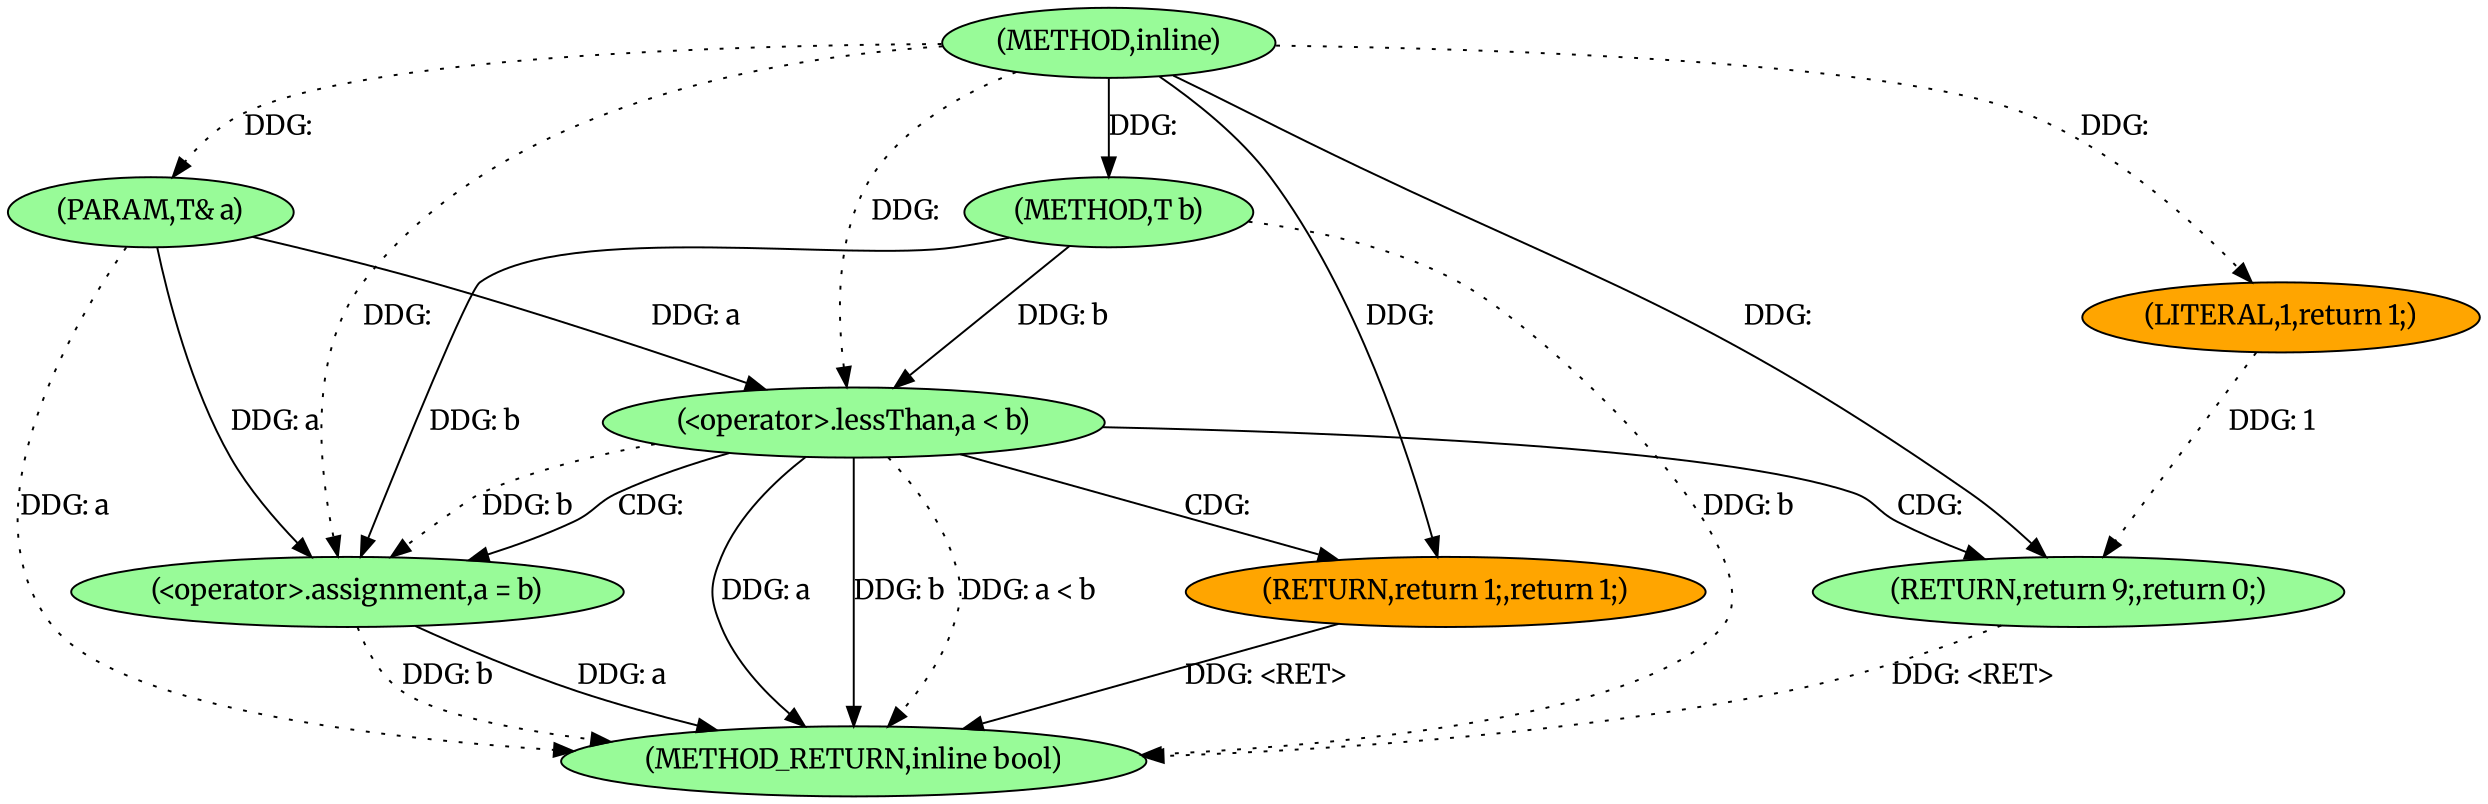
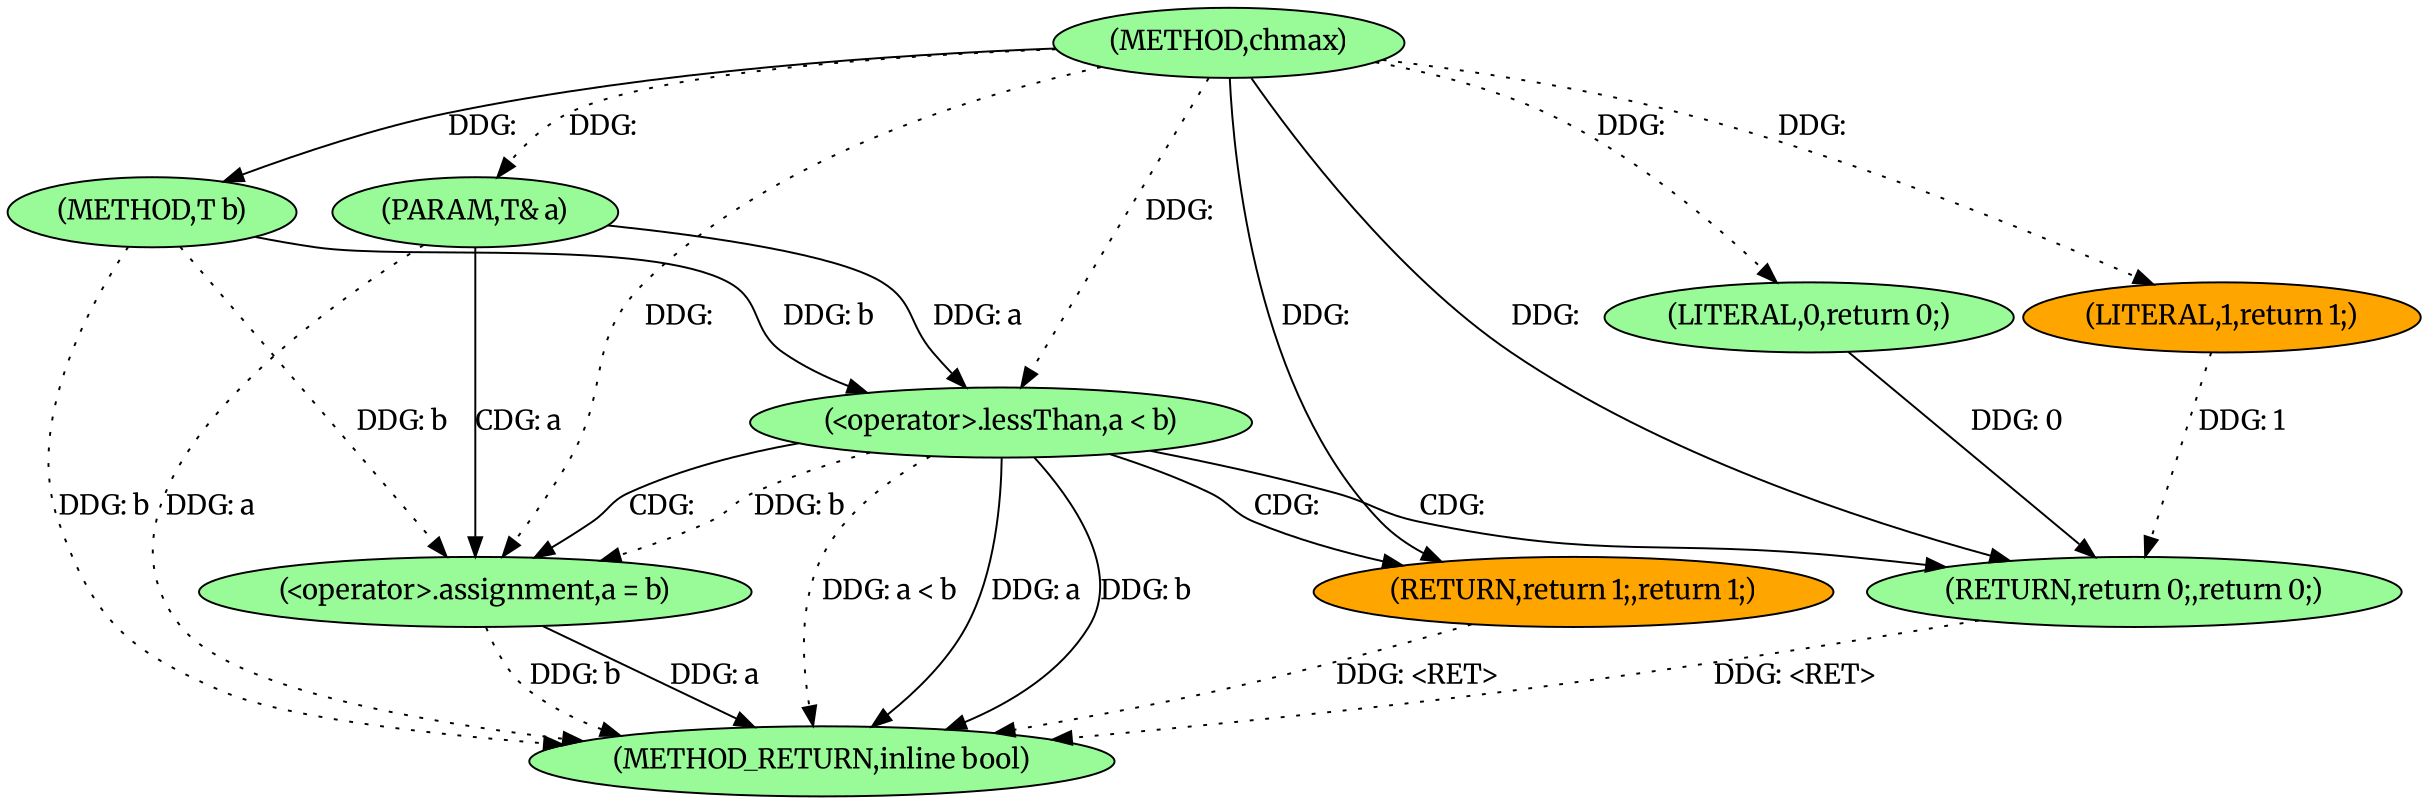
(1109, 43) -> (1229, 43)
(603, 251) -> (307, 394)
none -> (1809, 317)
(275, 423) -> (519, 423)
(2078, 592) -> (2134, 592)
(1161, 674) -> (1245, 685)
